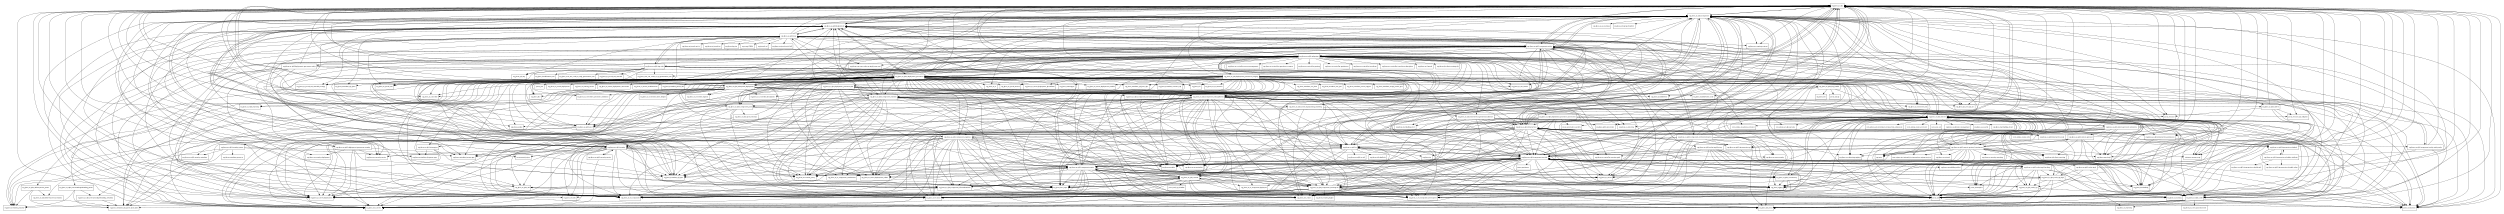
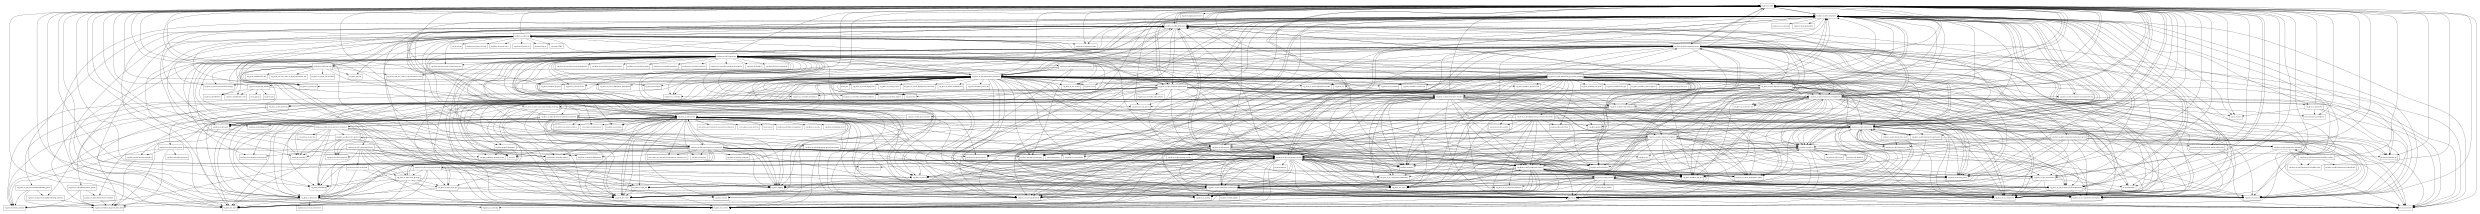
none -> (1192, 16)
(1892, 97) -> (1470, 144)
none -> (605, 179)
